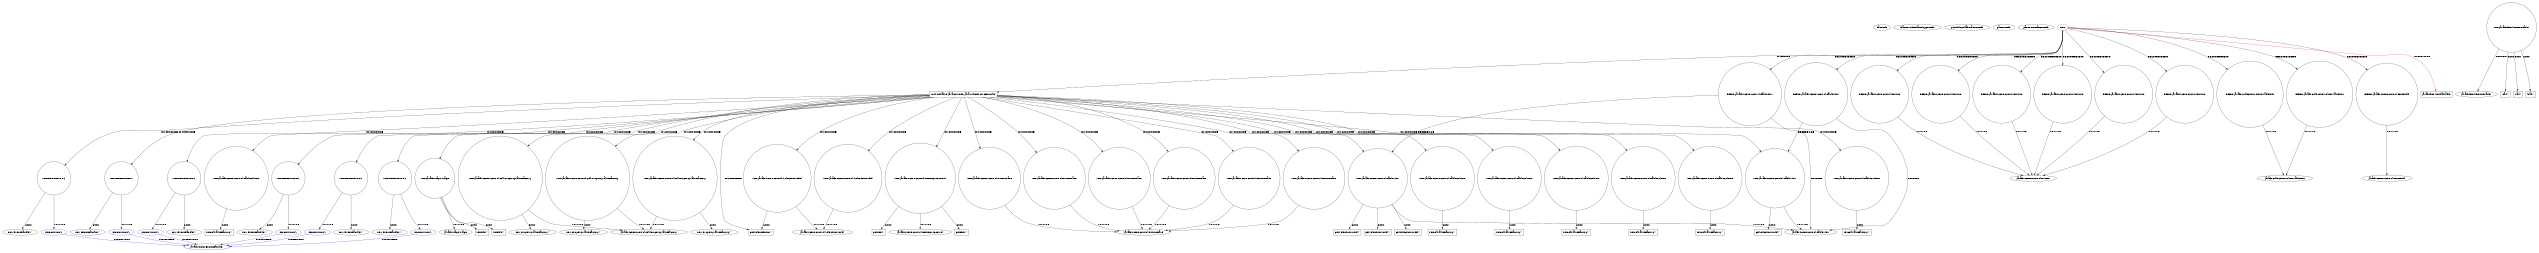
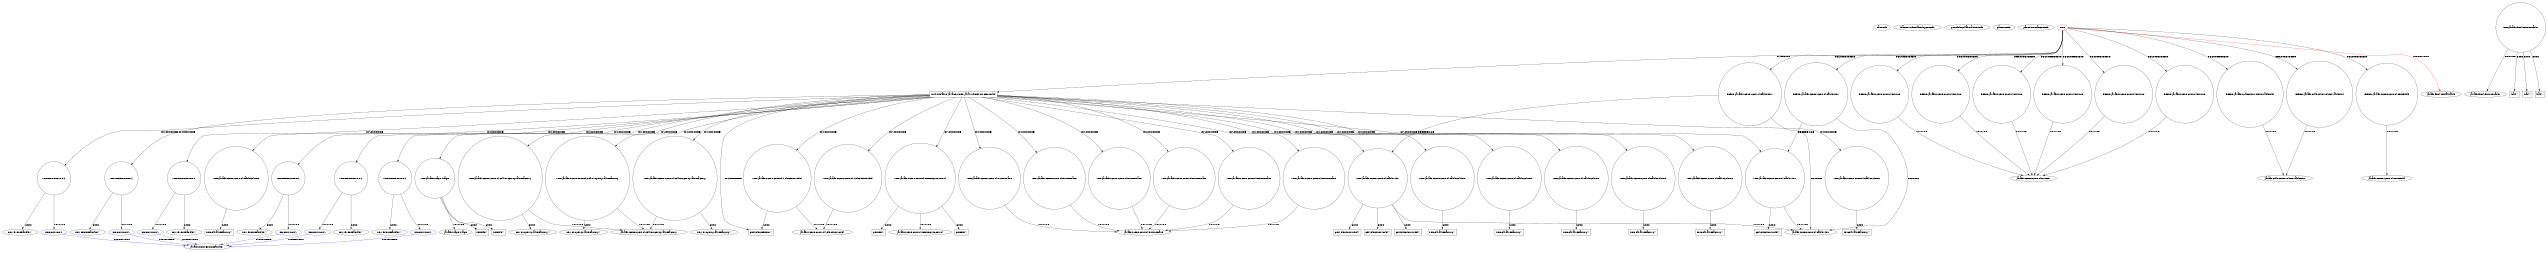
(2437, 94) -> (2441, 94)
